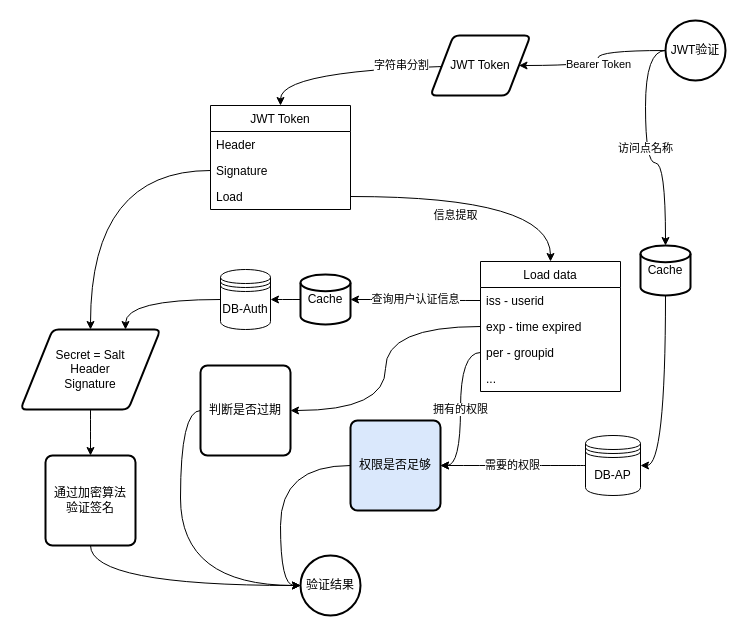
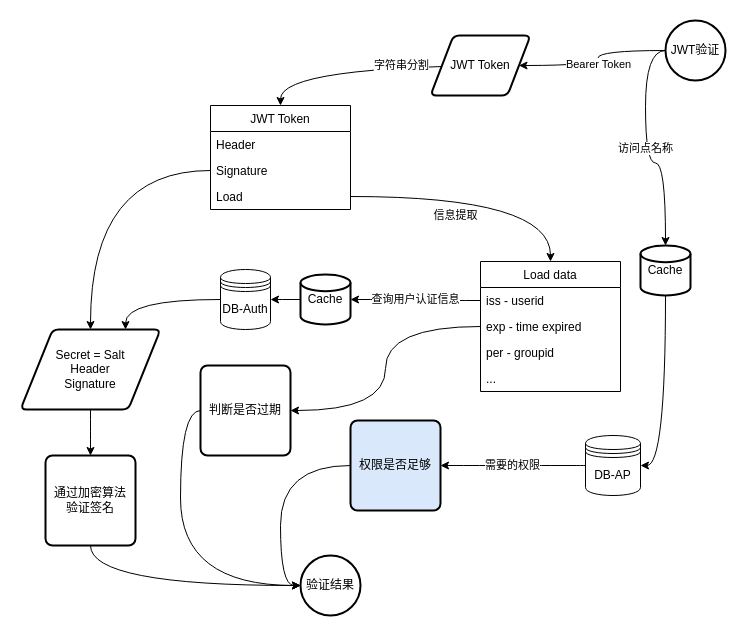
(461, 405) -> none
